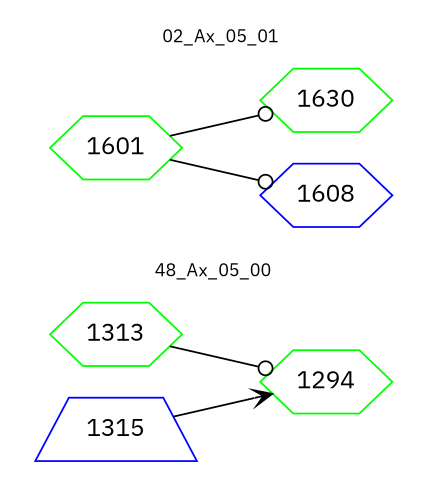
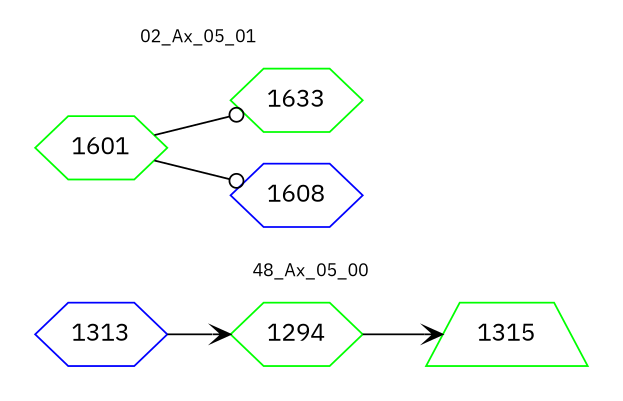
(326, 100) -> (297, 100)
(116, 334) -> (101, 334)
(214, 356) -> (190, 334)
(214, 407) -> (394, 334)
(116, 429) -> (507, 334)
